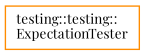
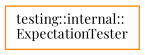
(72, 28) -> (72, 28)
